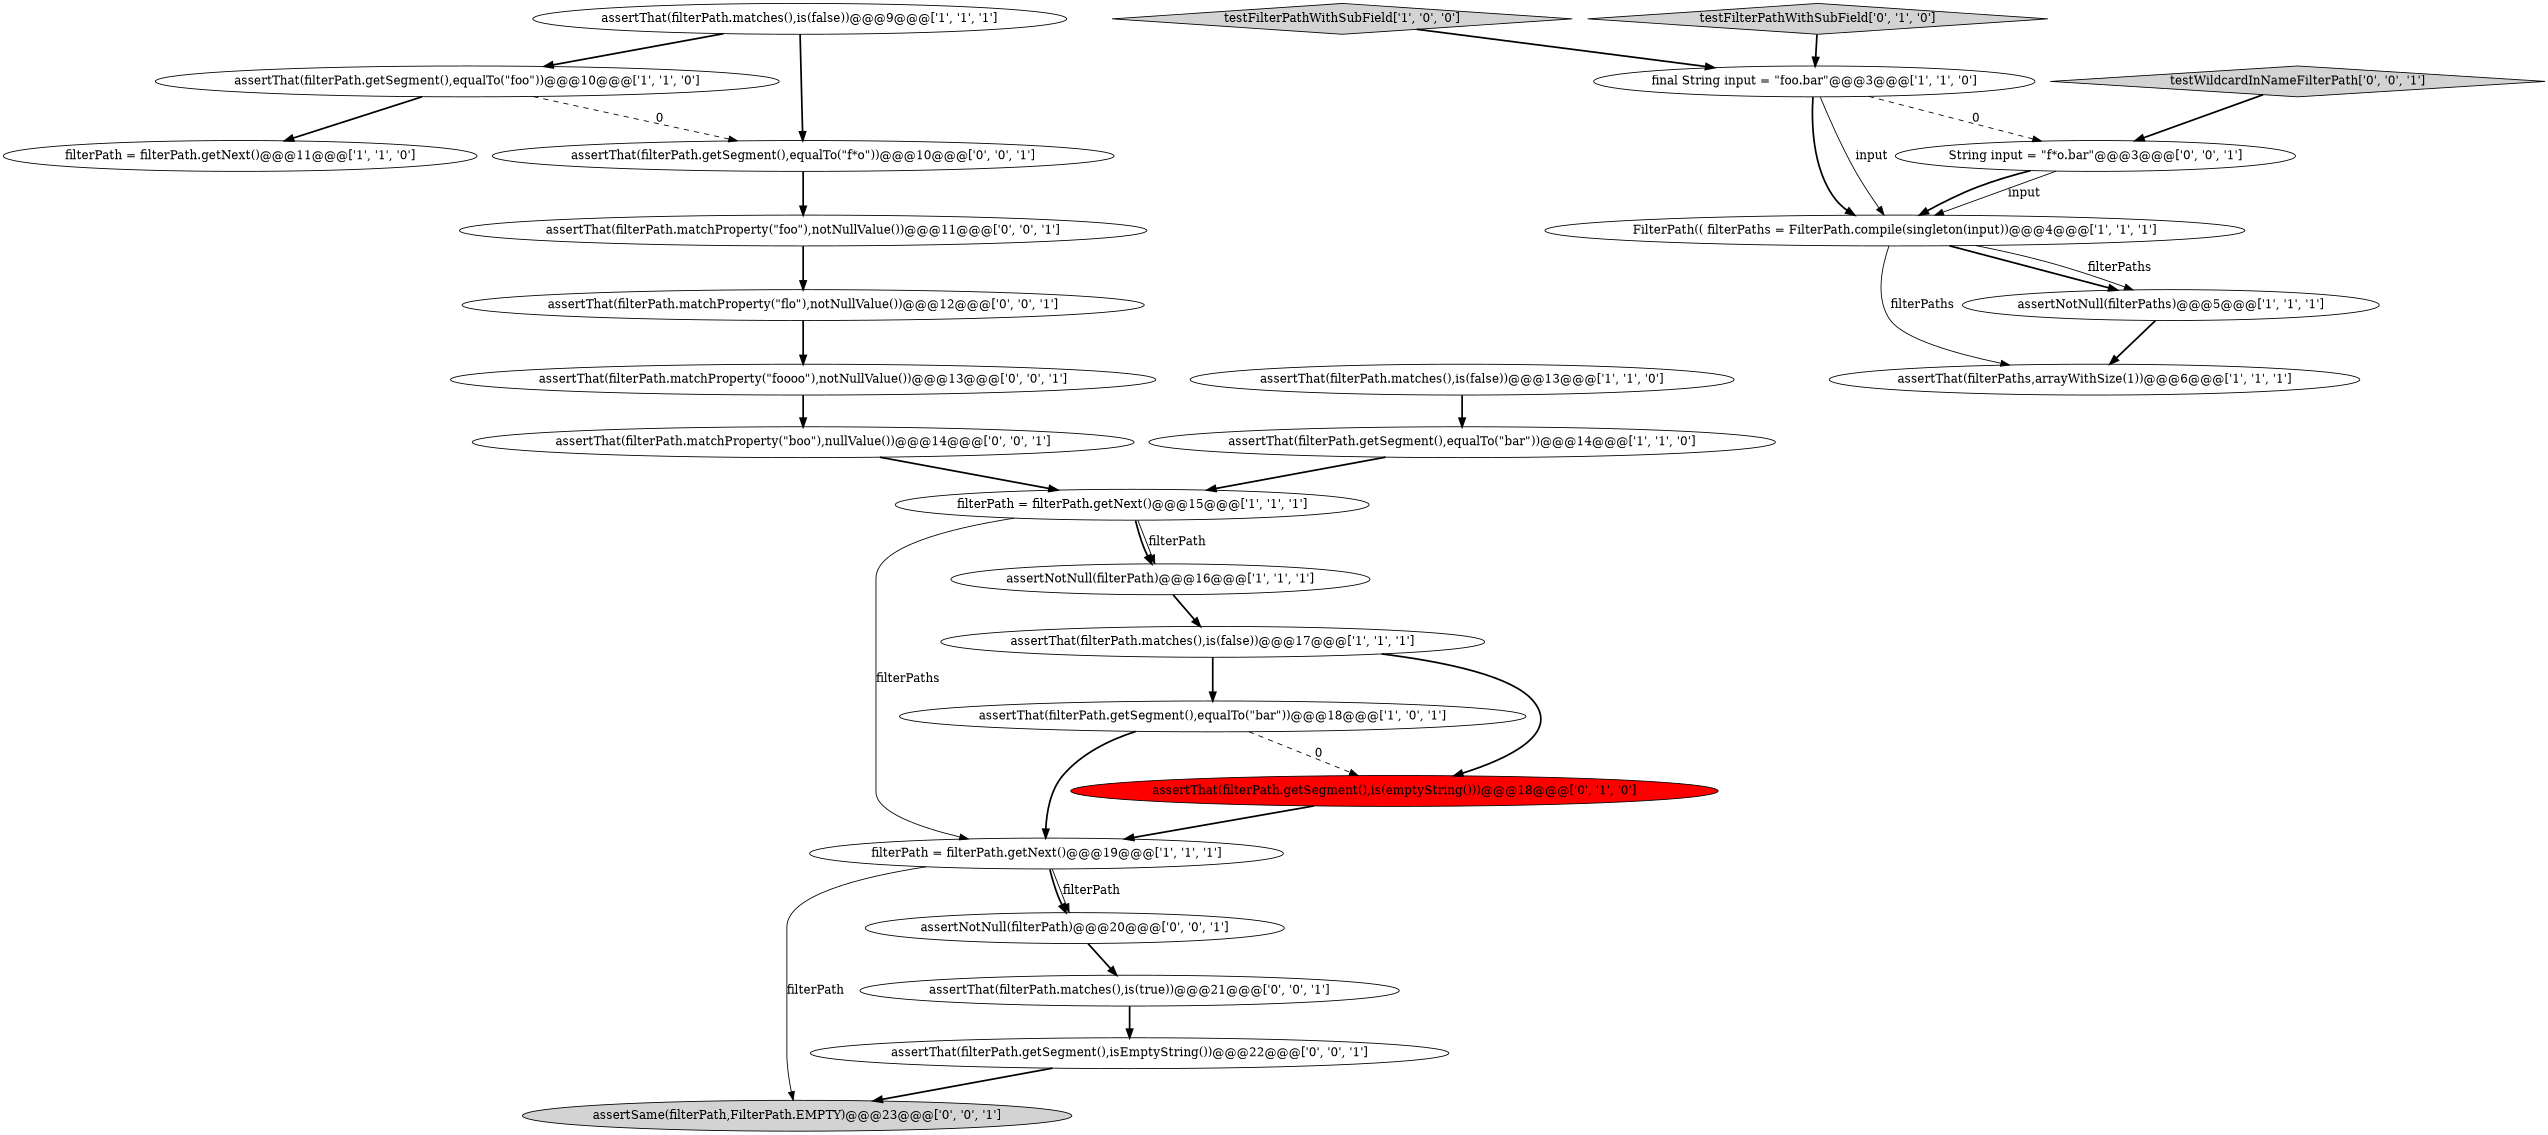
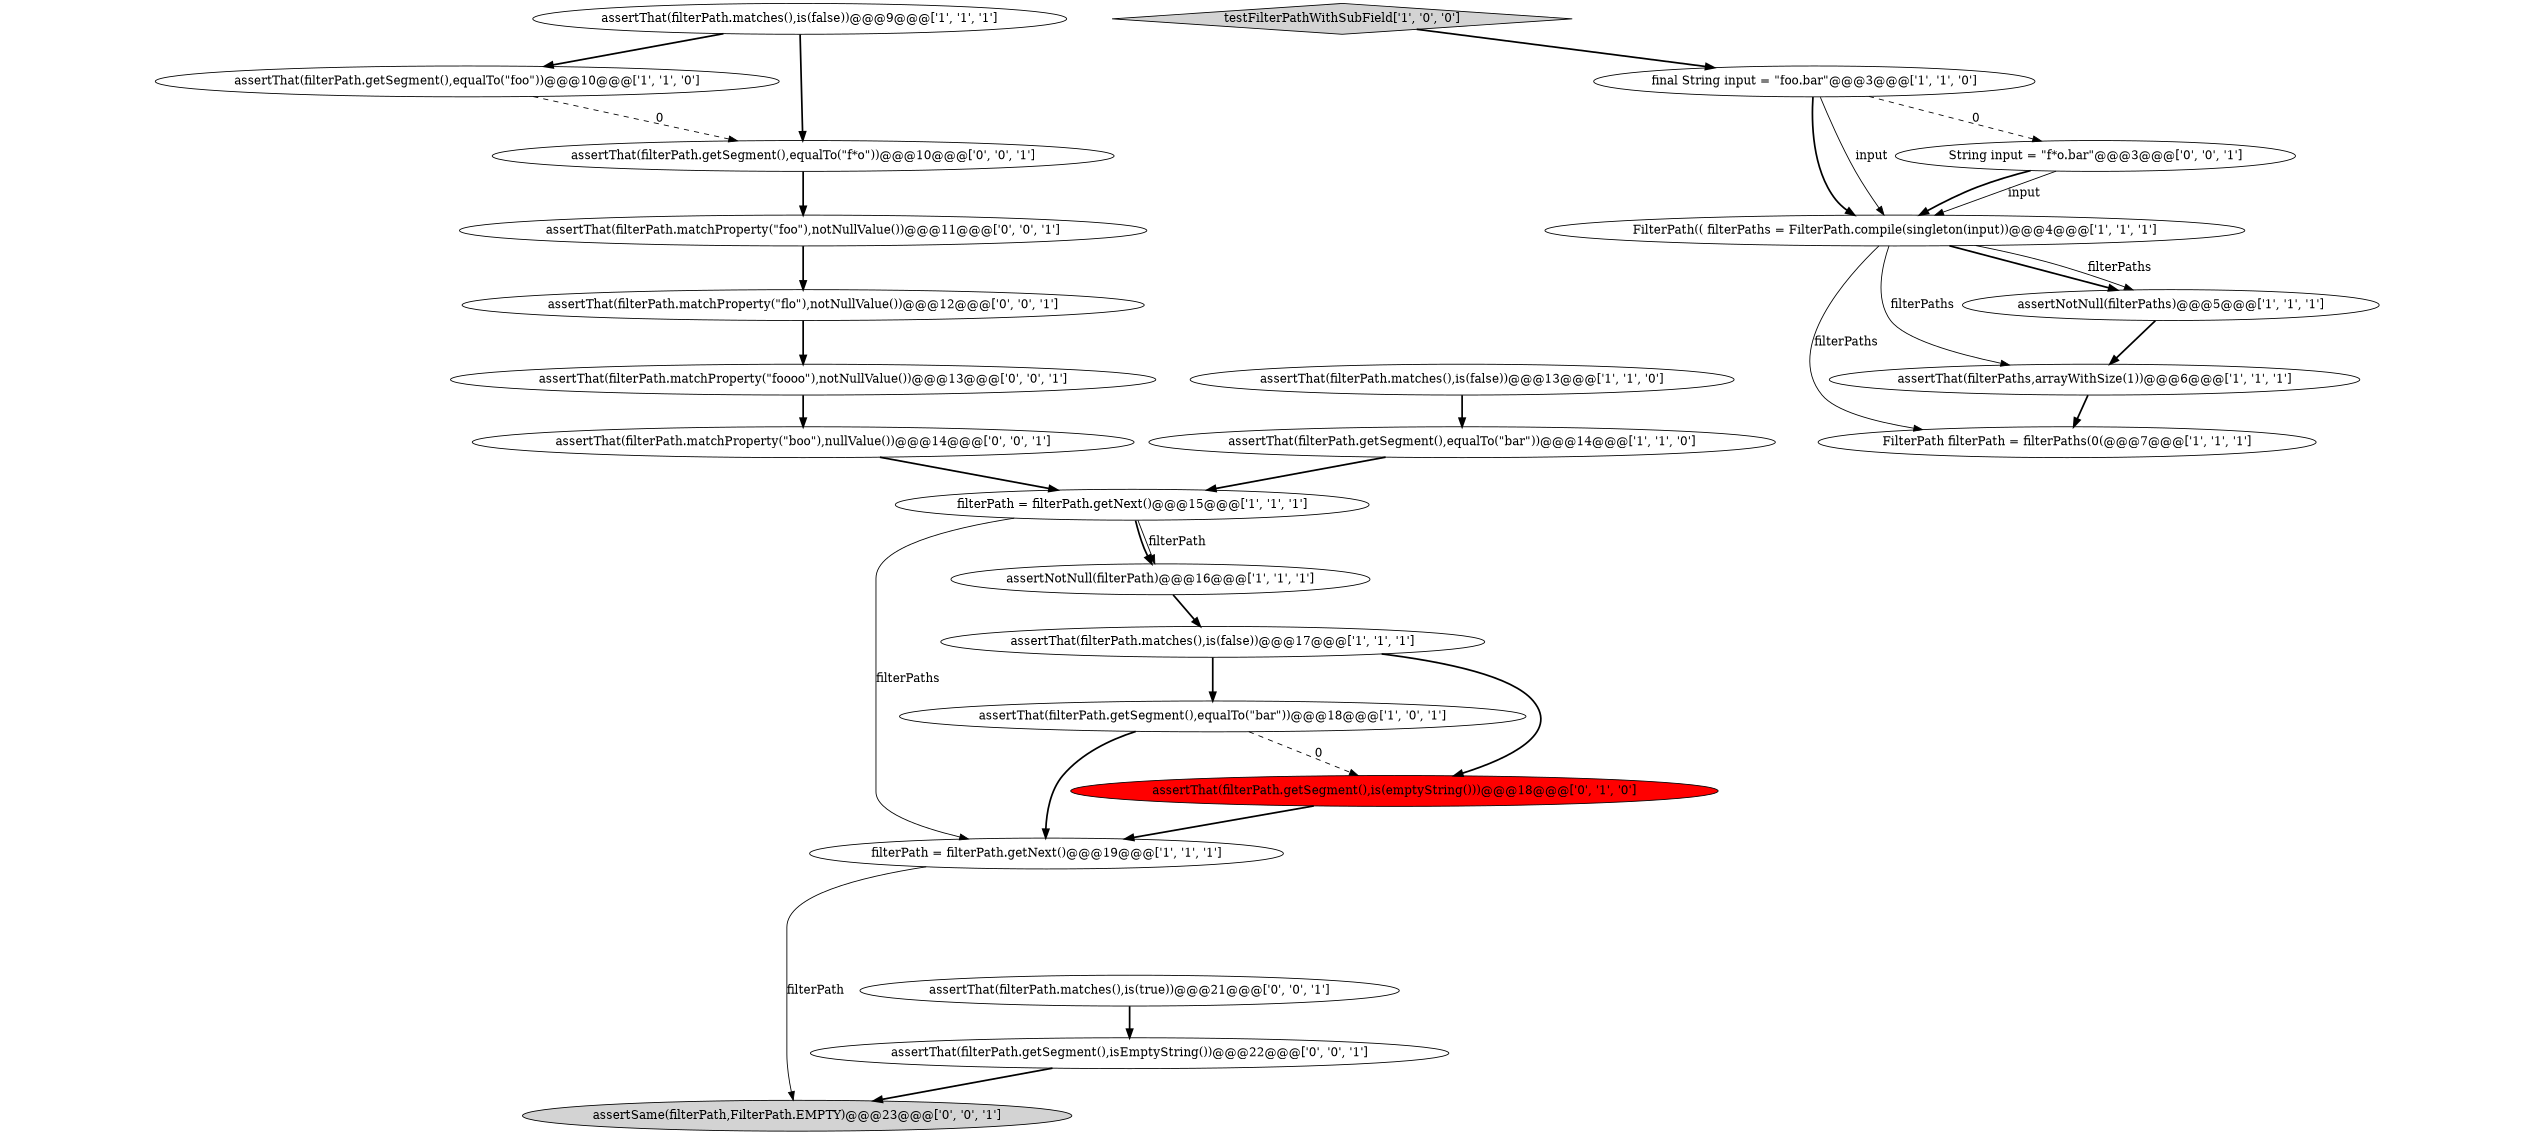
(1818, 19) -> none
(2298, 81) -> none
(240, 156) -> none
none -> (2067, 442)
(1075, 928) -> none
